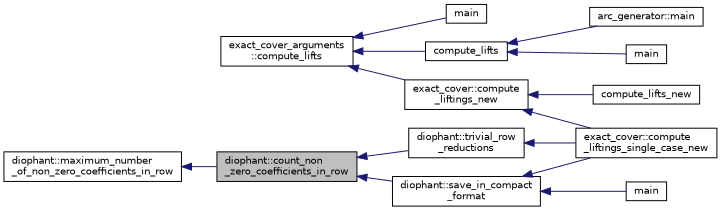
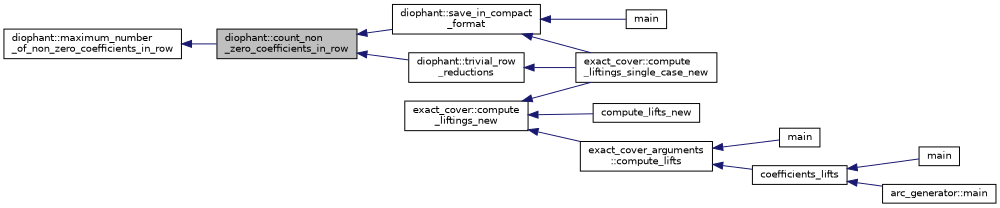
(466, 51) -> (800, 175)
(382, 74) -> (559, 137)
